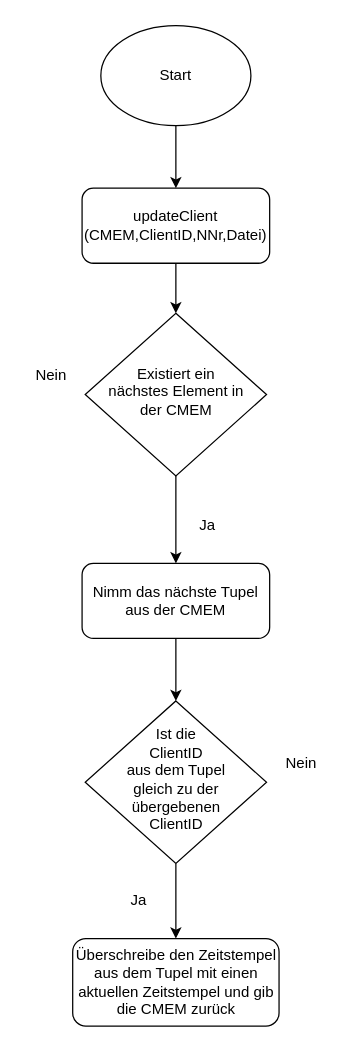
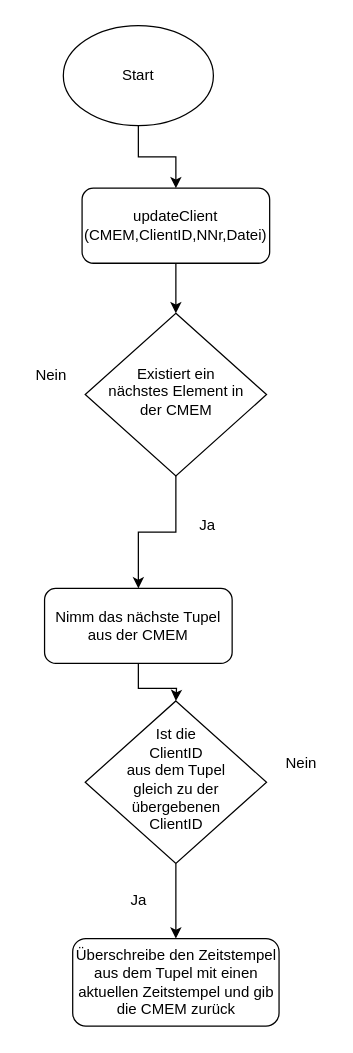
(176, 76) -> (138, 76)
(176, 601) -> (138, 626)
